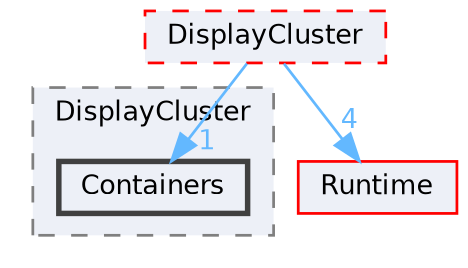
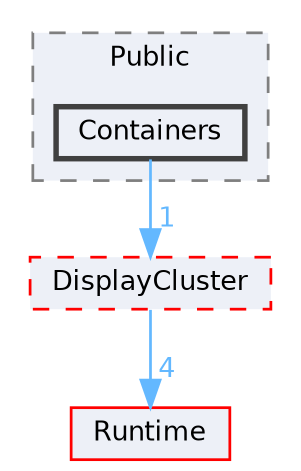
(215, 105) -> (150, 198)
(153, 114) -> (150, 59)
